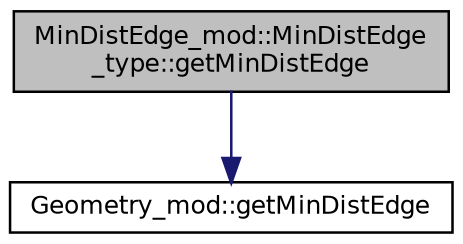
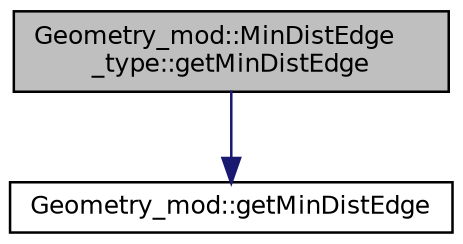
(231, 52) -> (231, 52)
